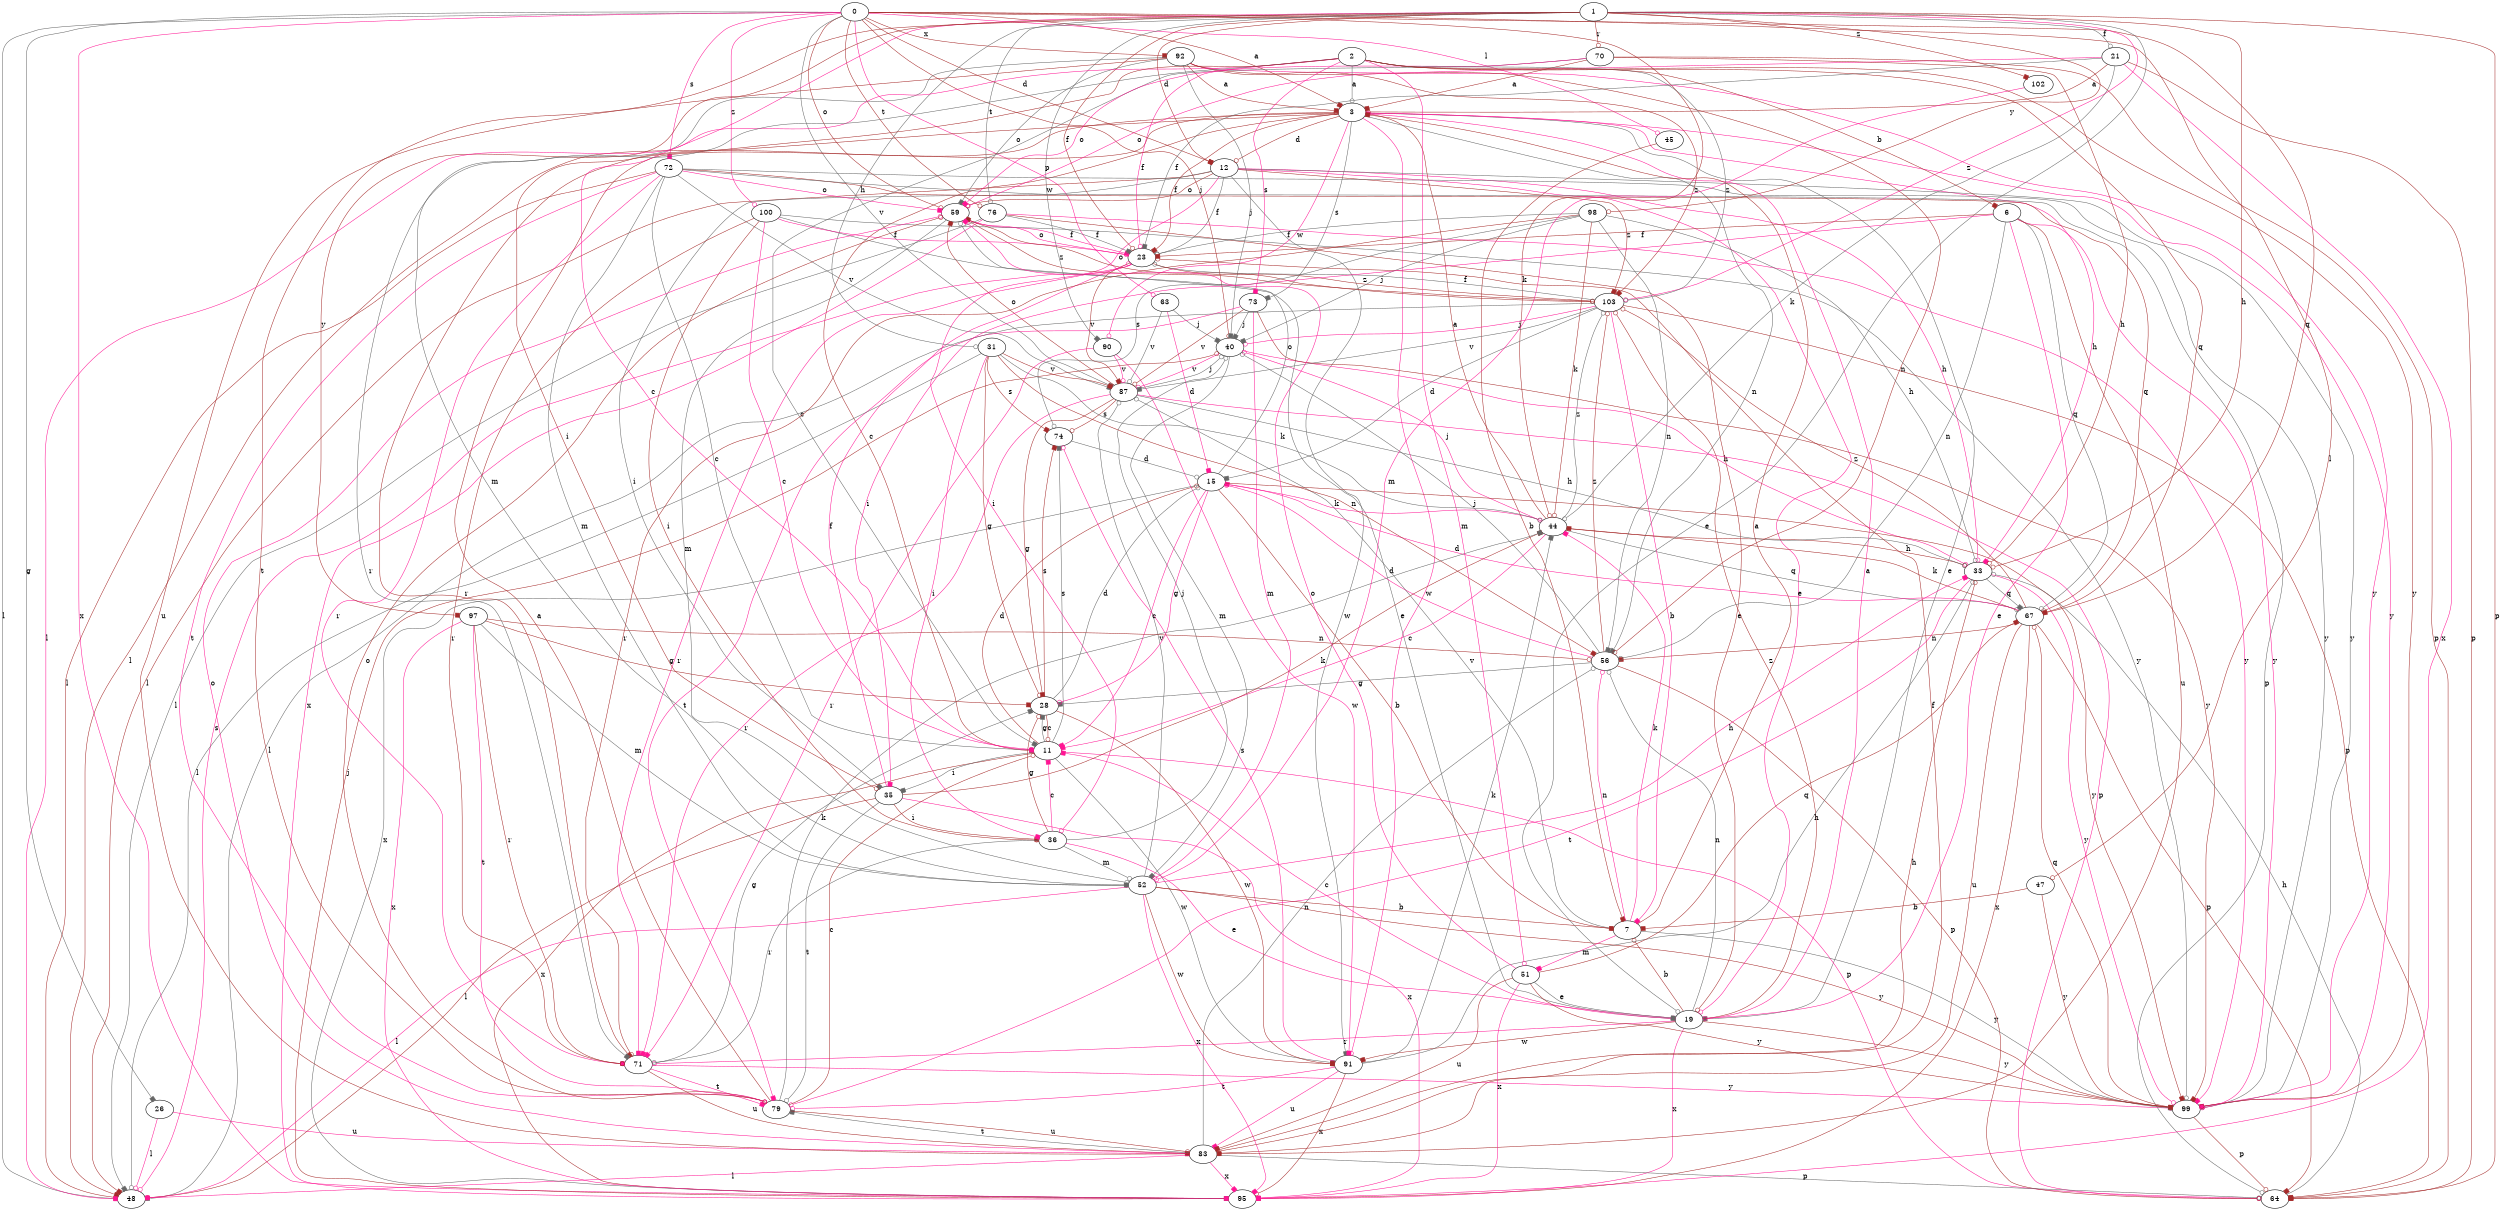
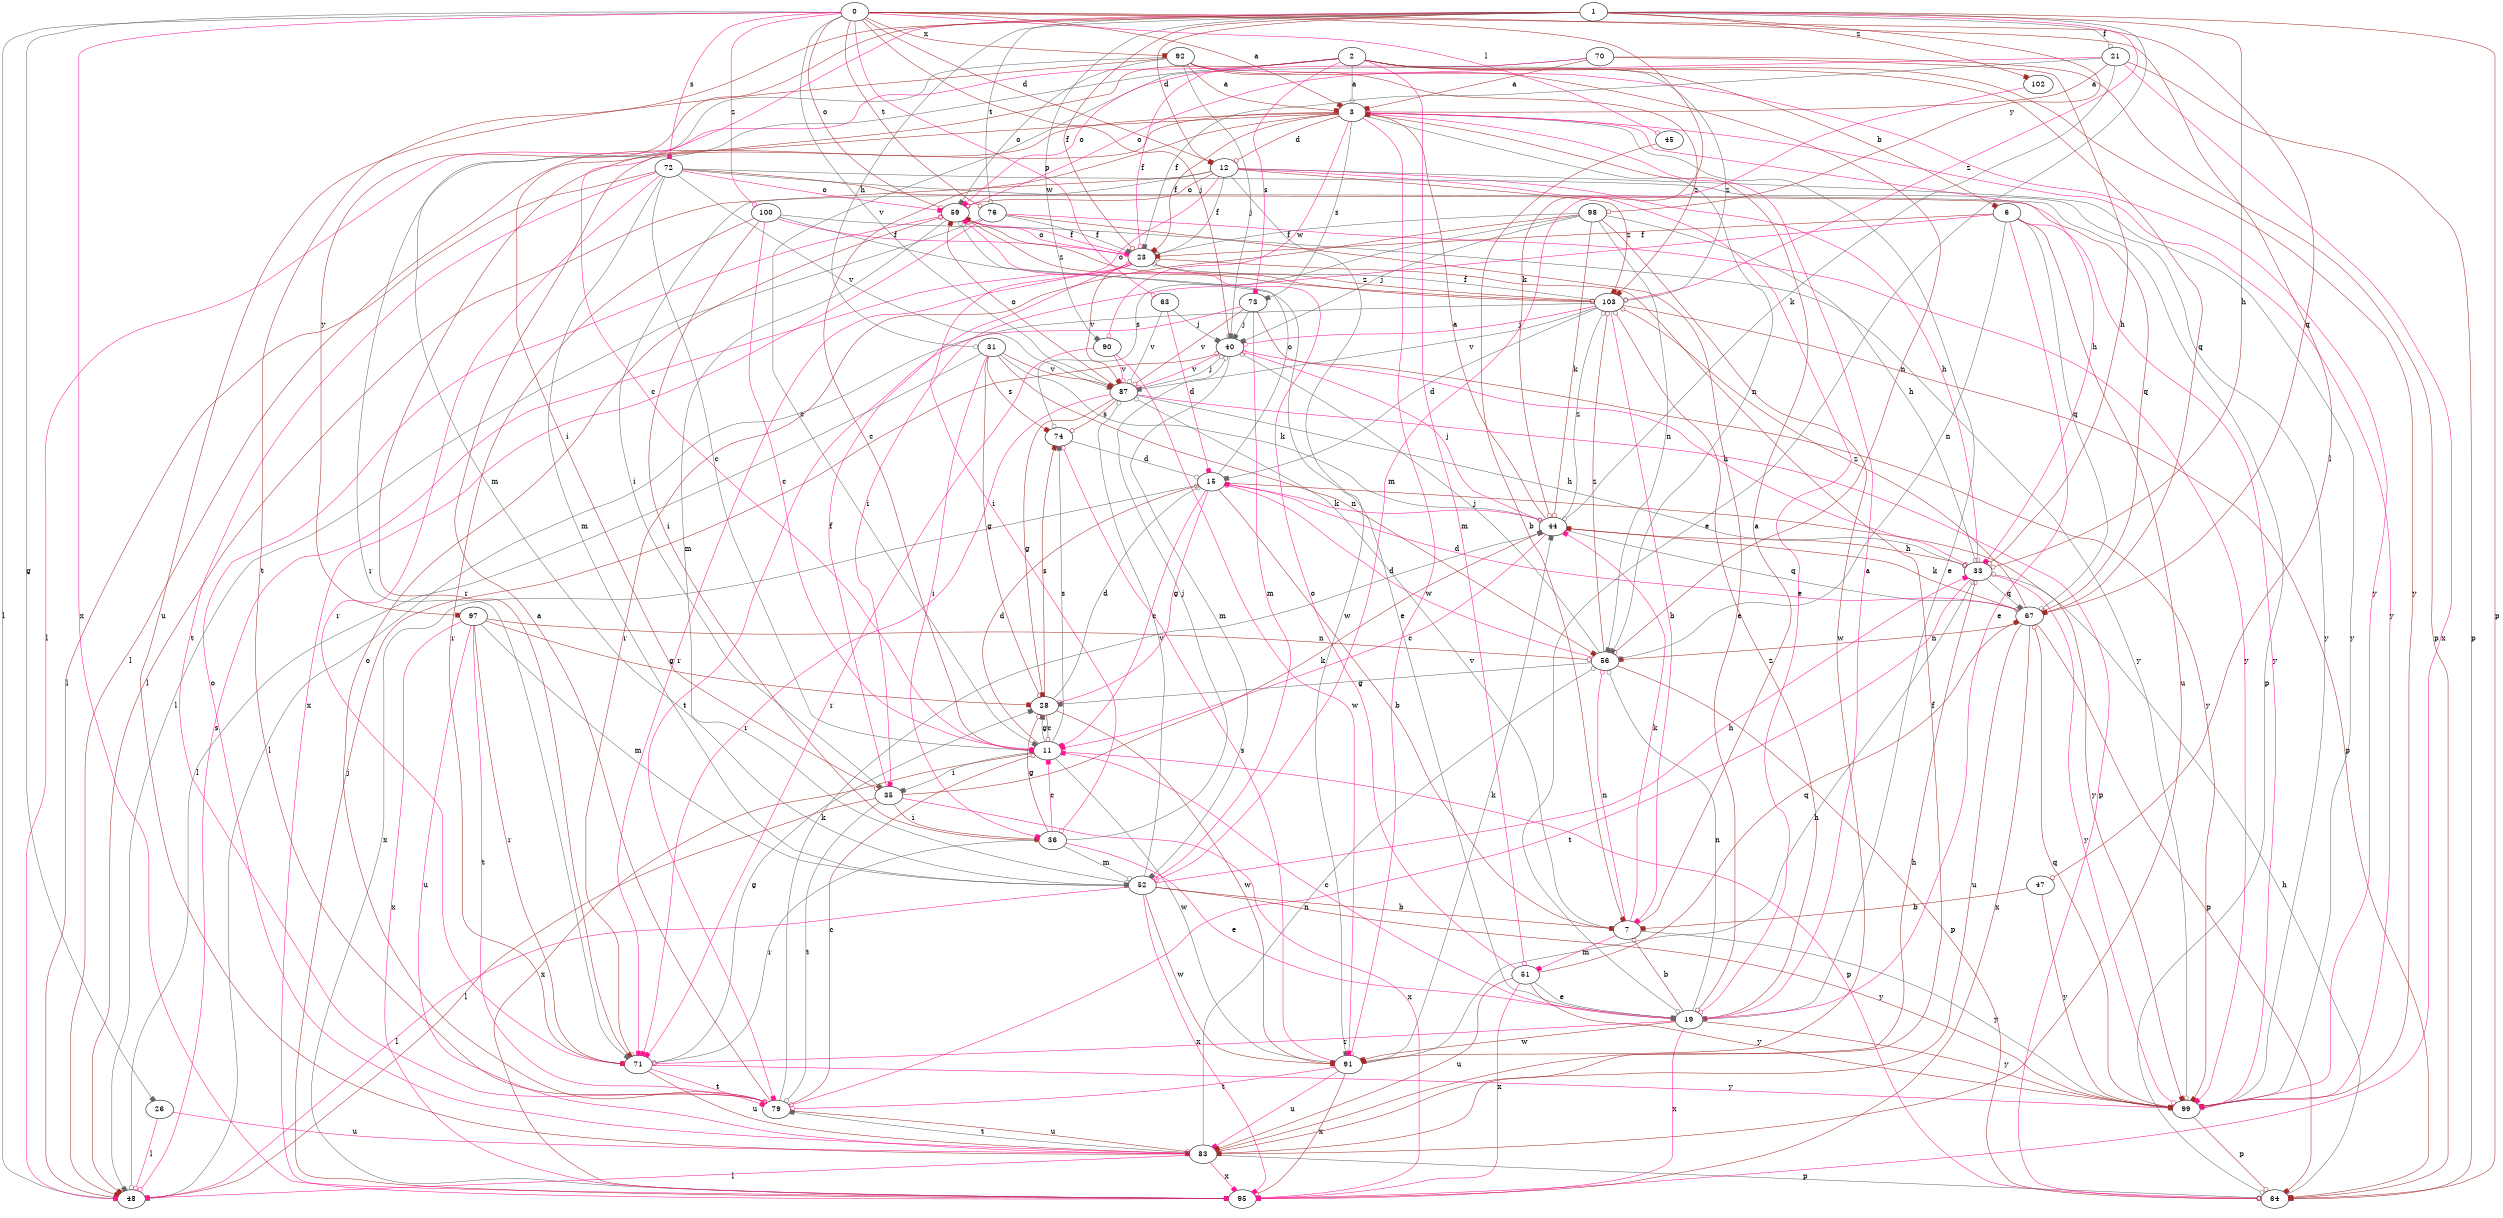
(1597, 32) -> none
none -> (1853, 794)
none -> (593, 1104)
